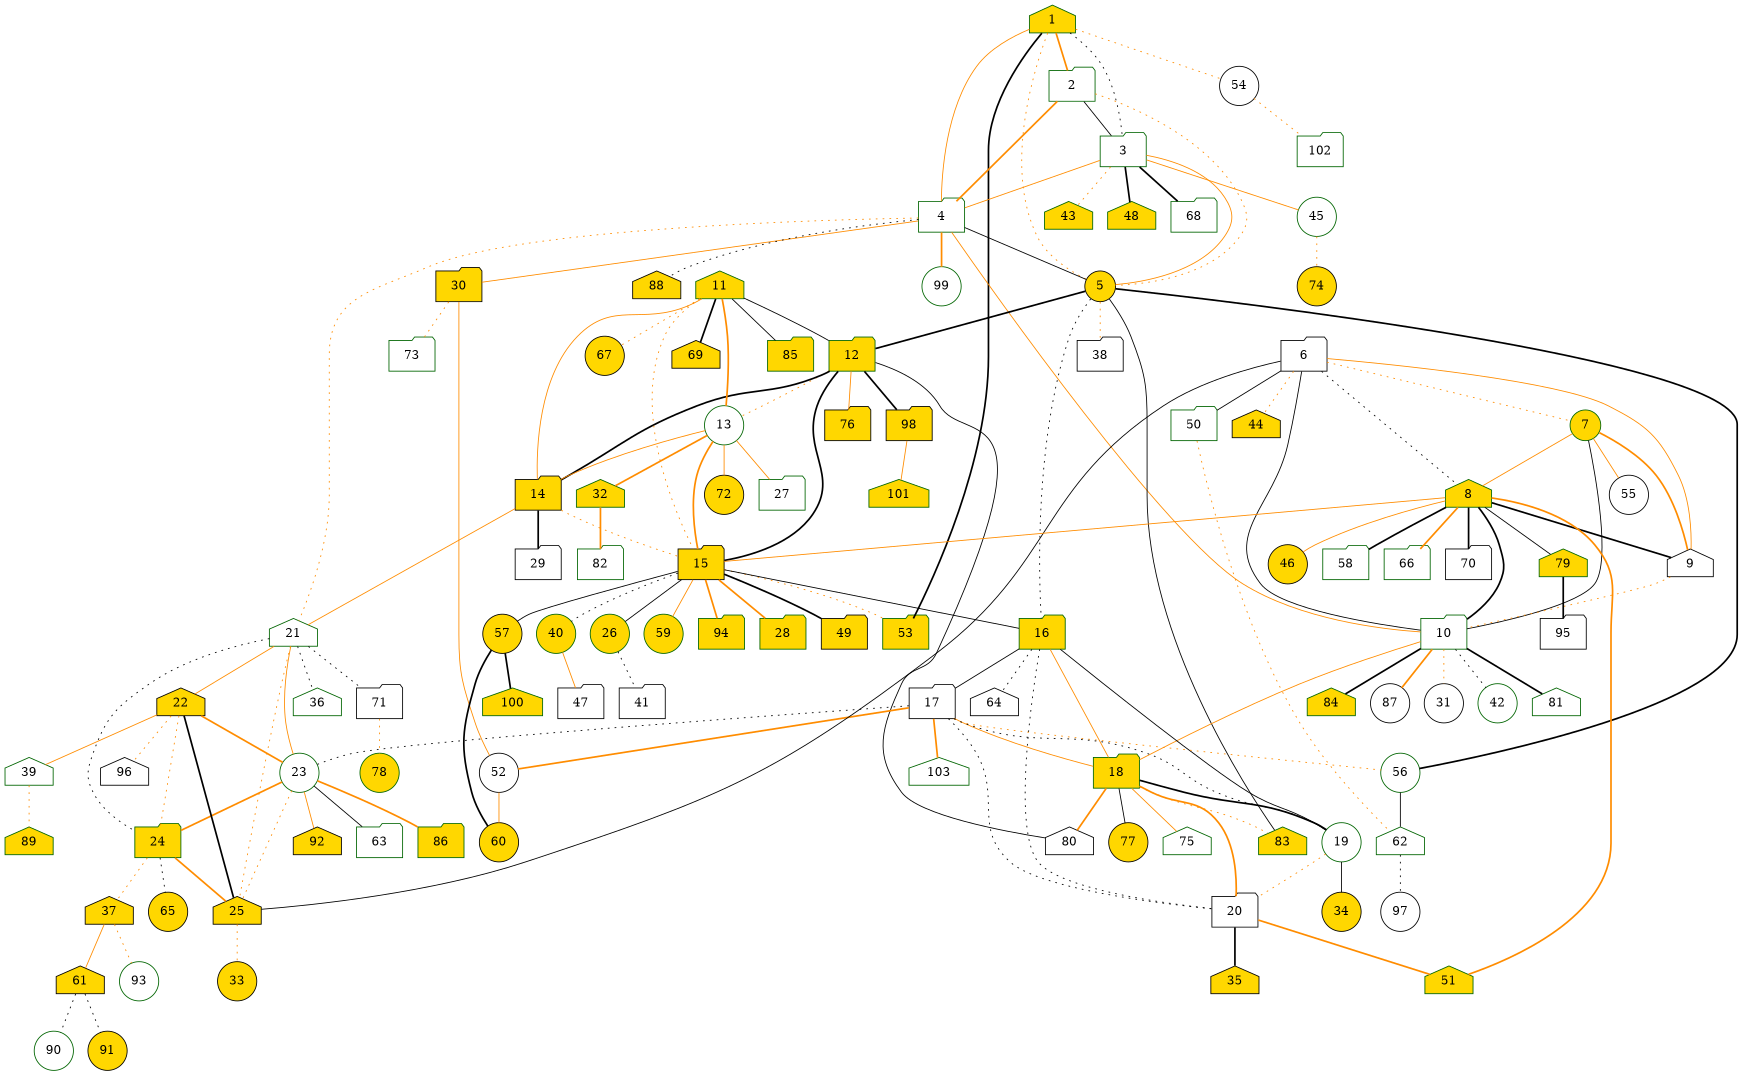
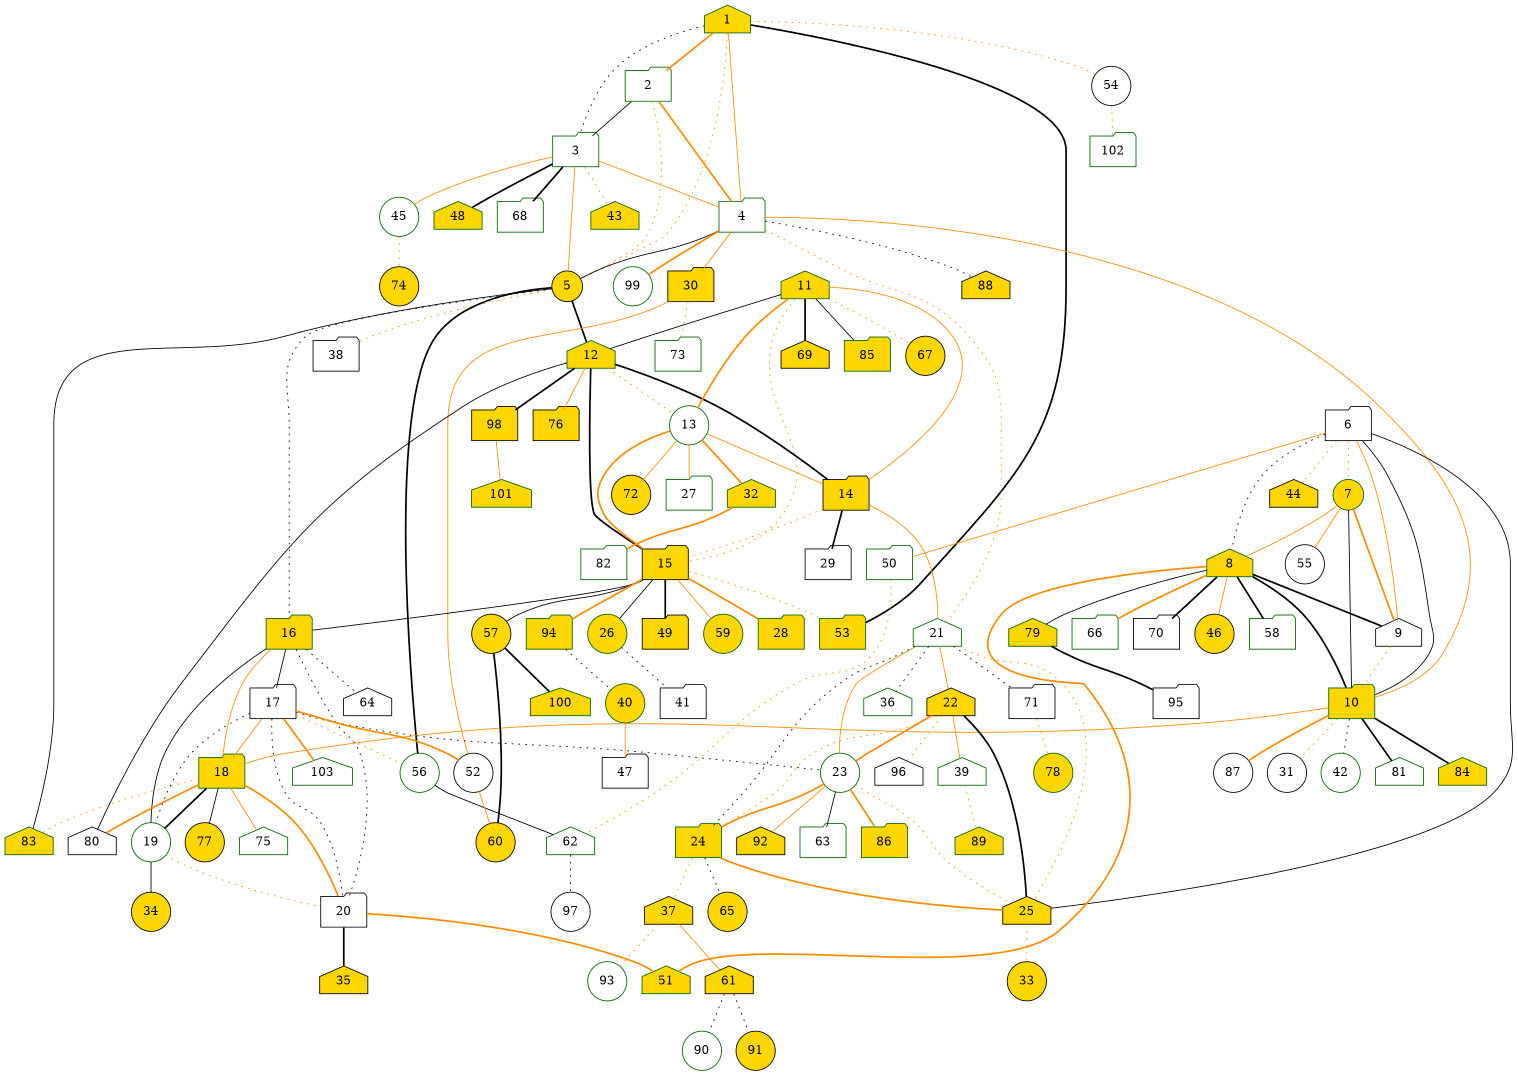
(852, 356) -> (591, 356)
(1249, 391) -> (1119, 495)
(1085, 530) -> none
(623, 595) -> (588, 670)
(1444, 634) -> (1352, 703)
